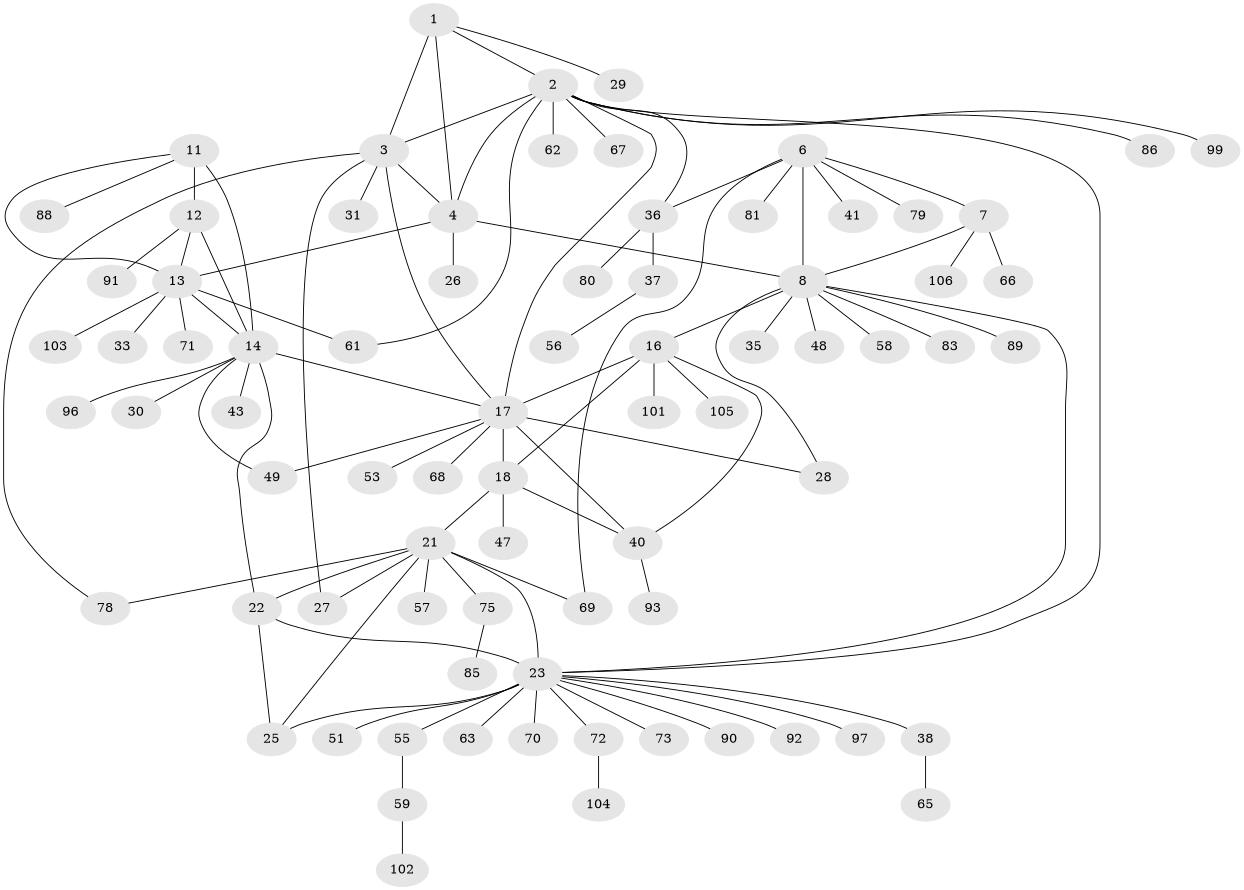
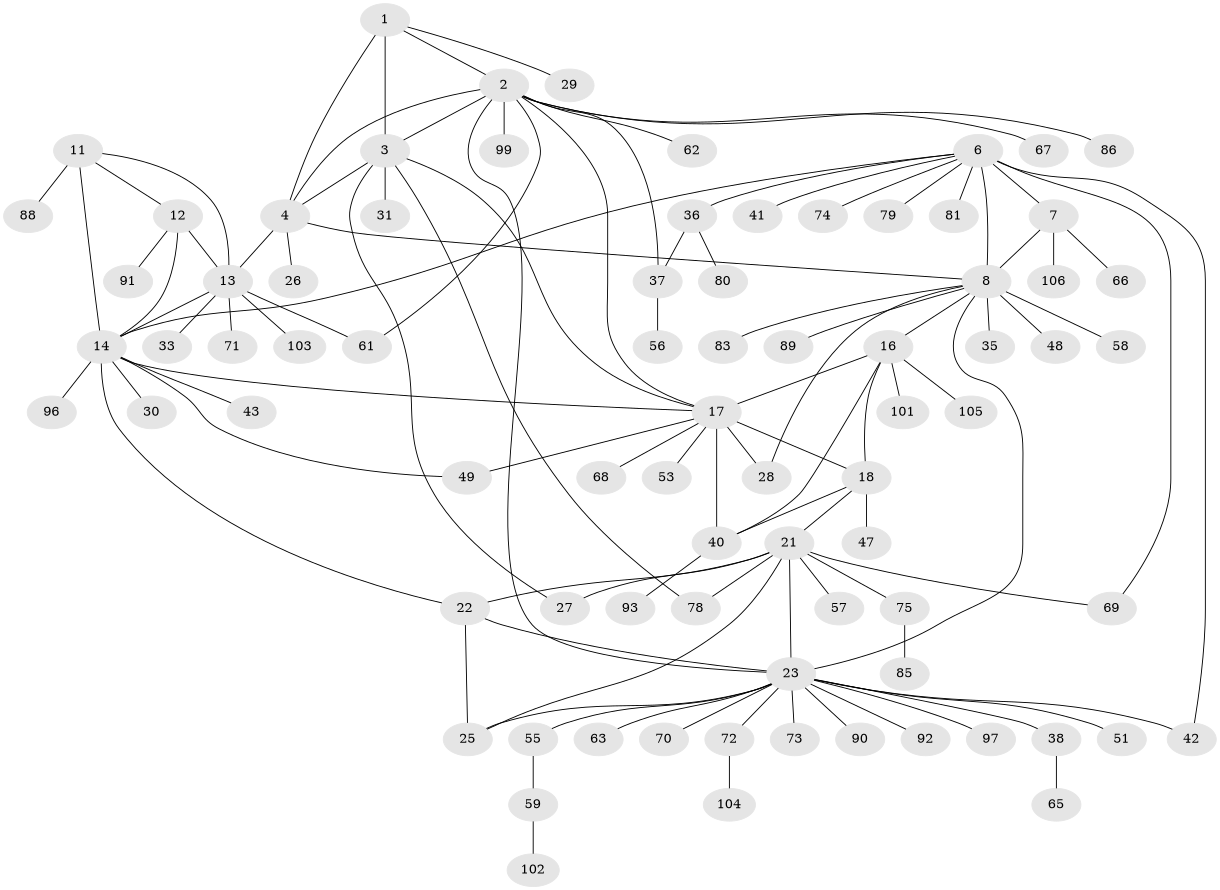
(673, 125) -> (630, 147)
none -> (823, 216)
none -> (534, 234)
none -> (1192, 739)
